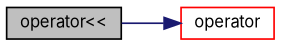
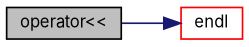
(228, 23) -> (212, 23)
